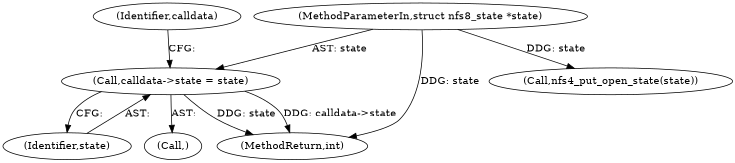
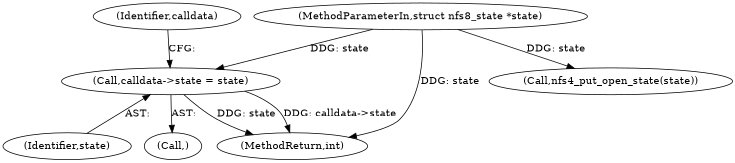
(340, 49) -> (340, 49)
(80, 104) -> none
